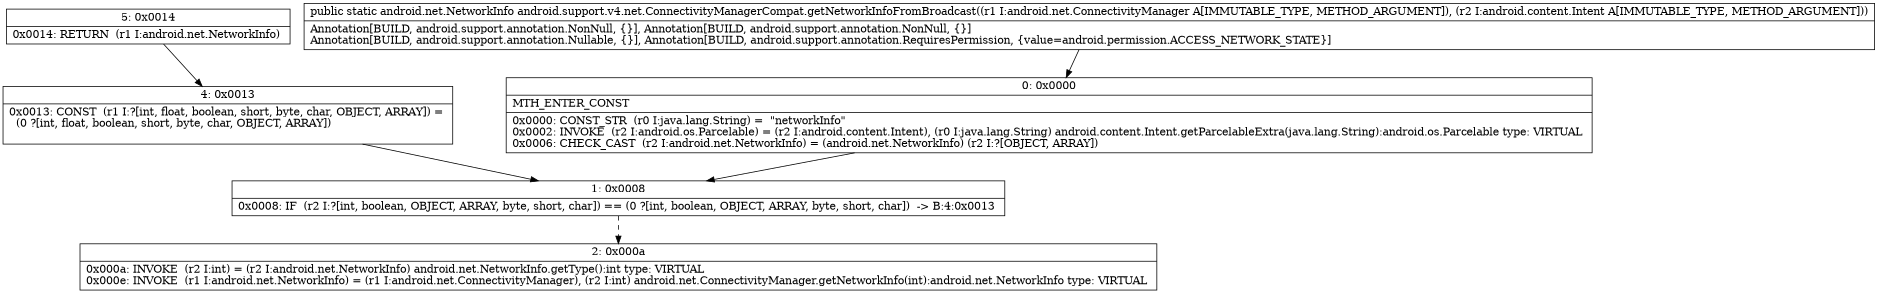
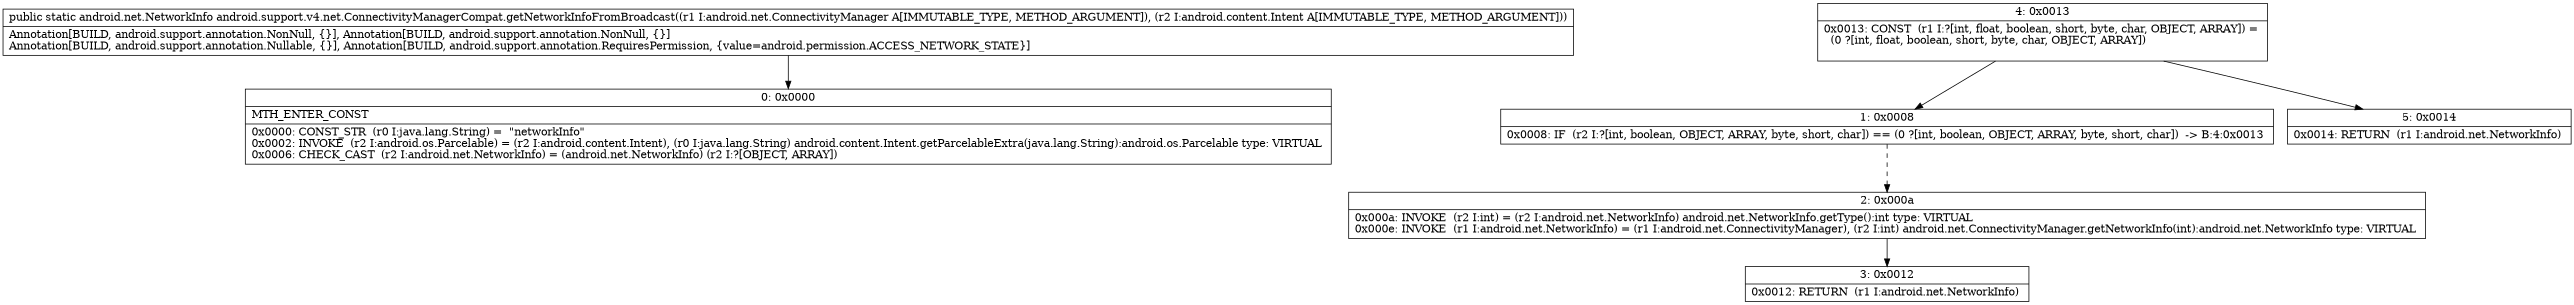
(180, 62) -> (2260, 84)
(784, 166) -> none
none -> (1887, 284)
